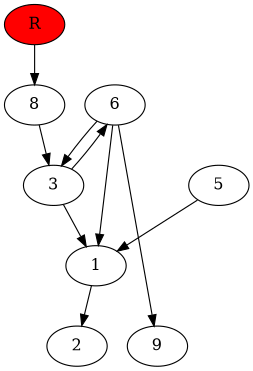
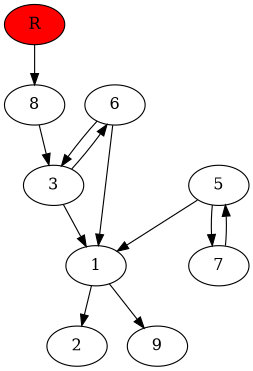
(135, 220) -> (123, 302)
none -> (219, 266)
